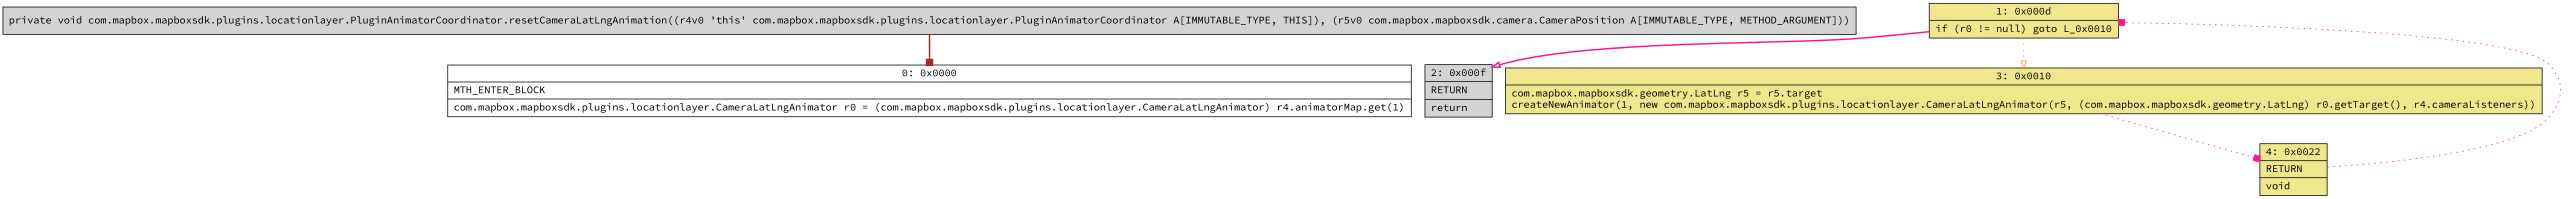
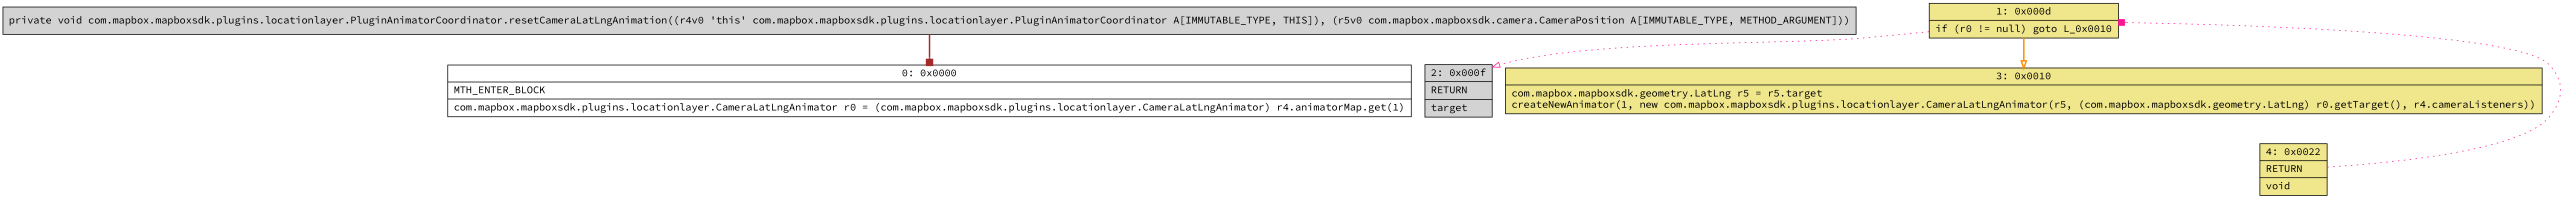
(1714, 44) -> (1714, 44)
(2024, 49) -> (2024, 49)
(1449, 108) -> (1449, 108)
(2176, 135) -> none
